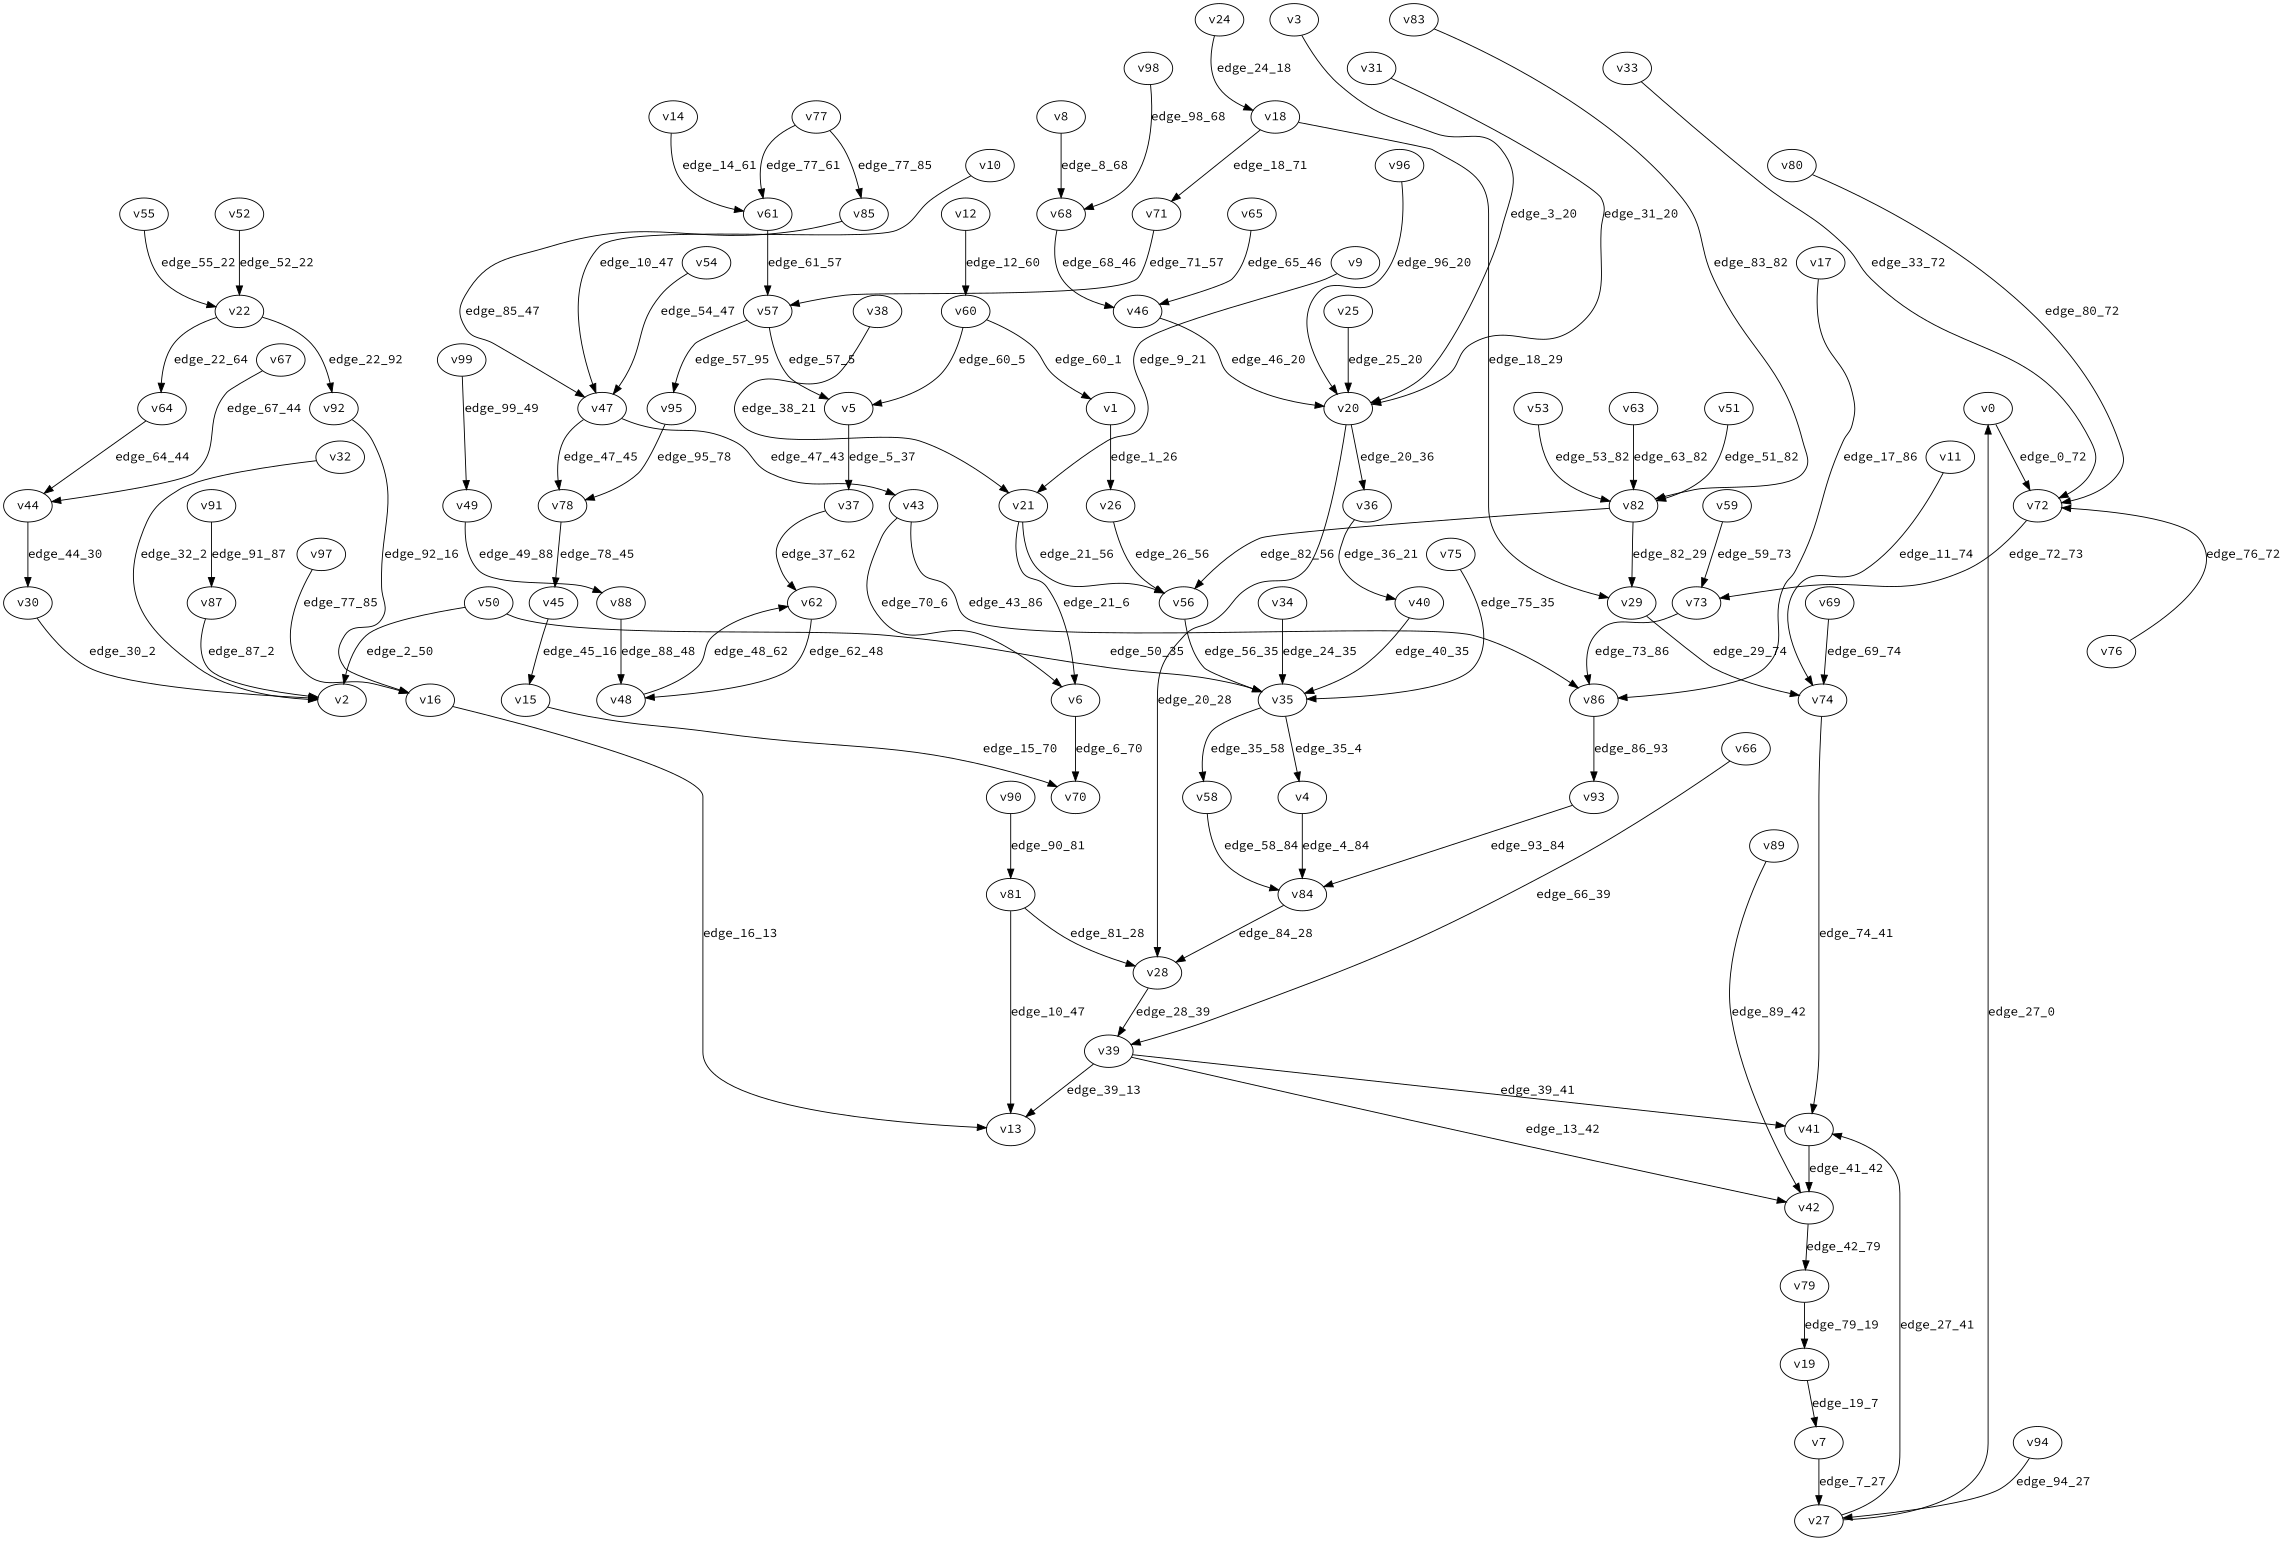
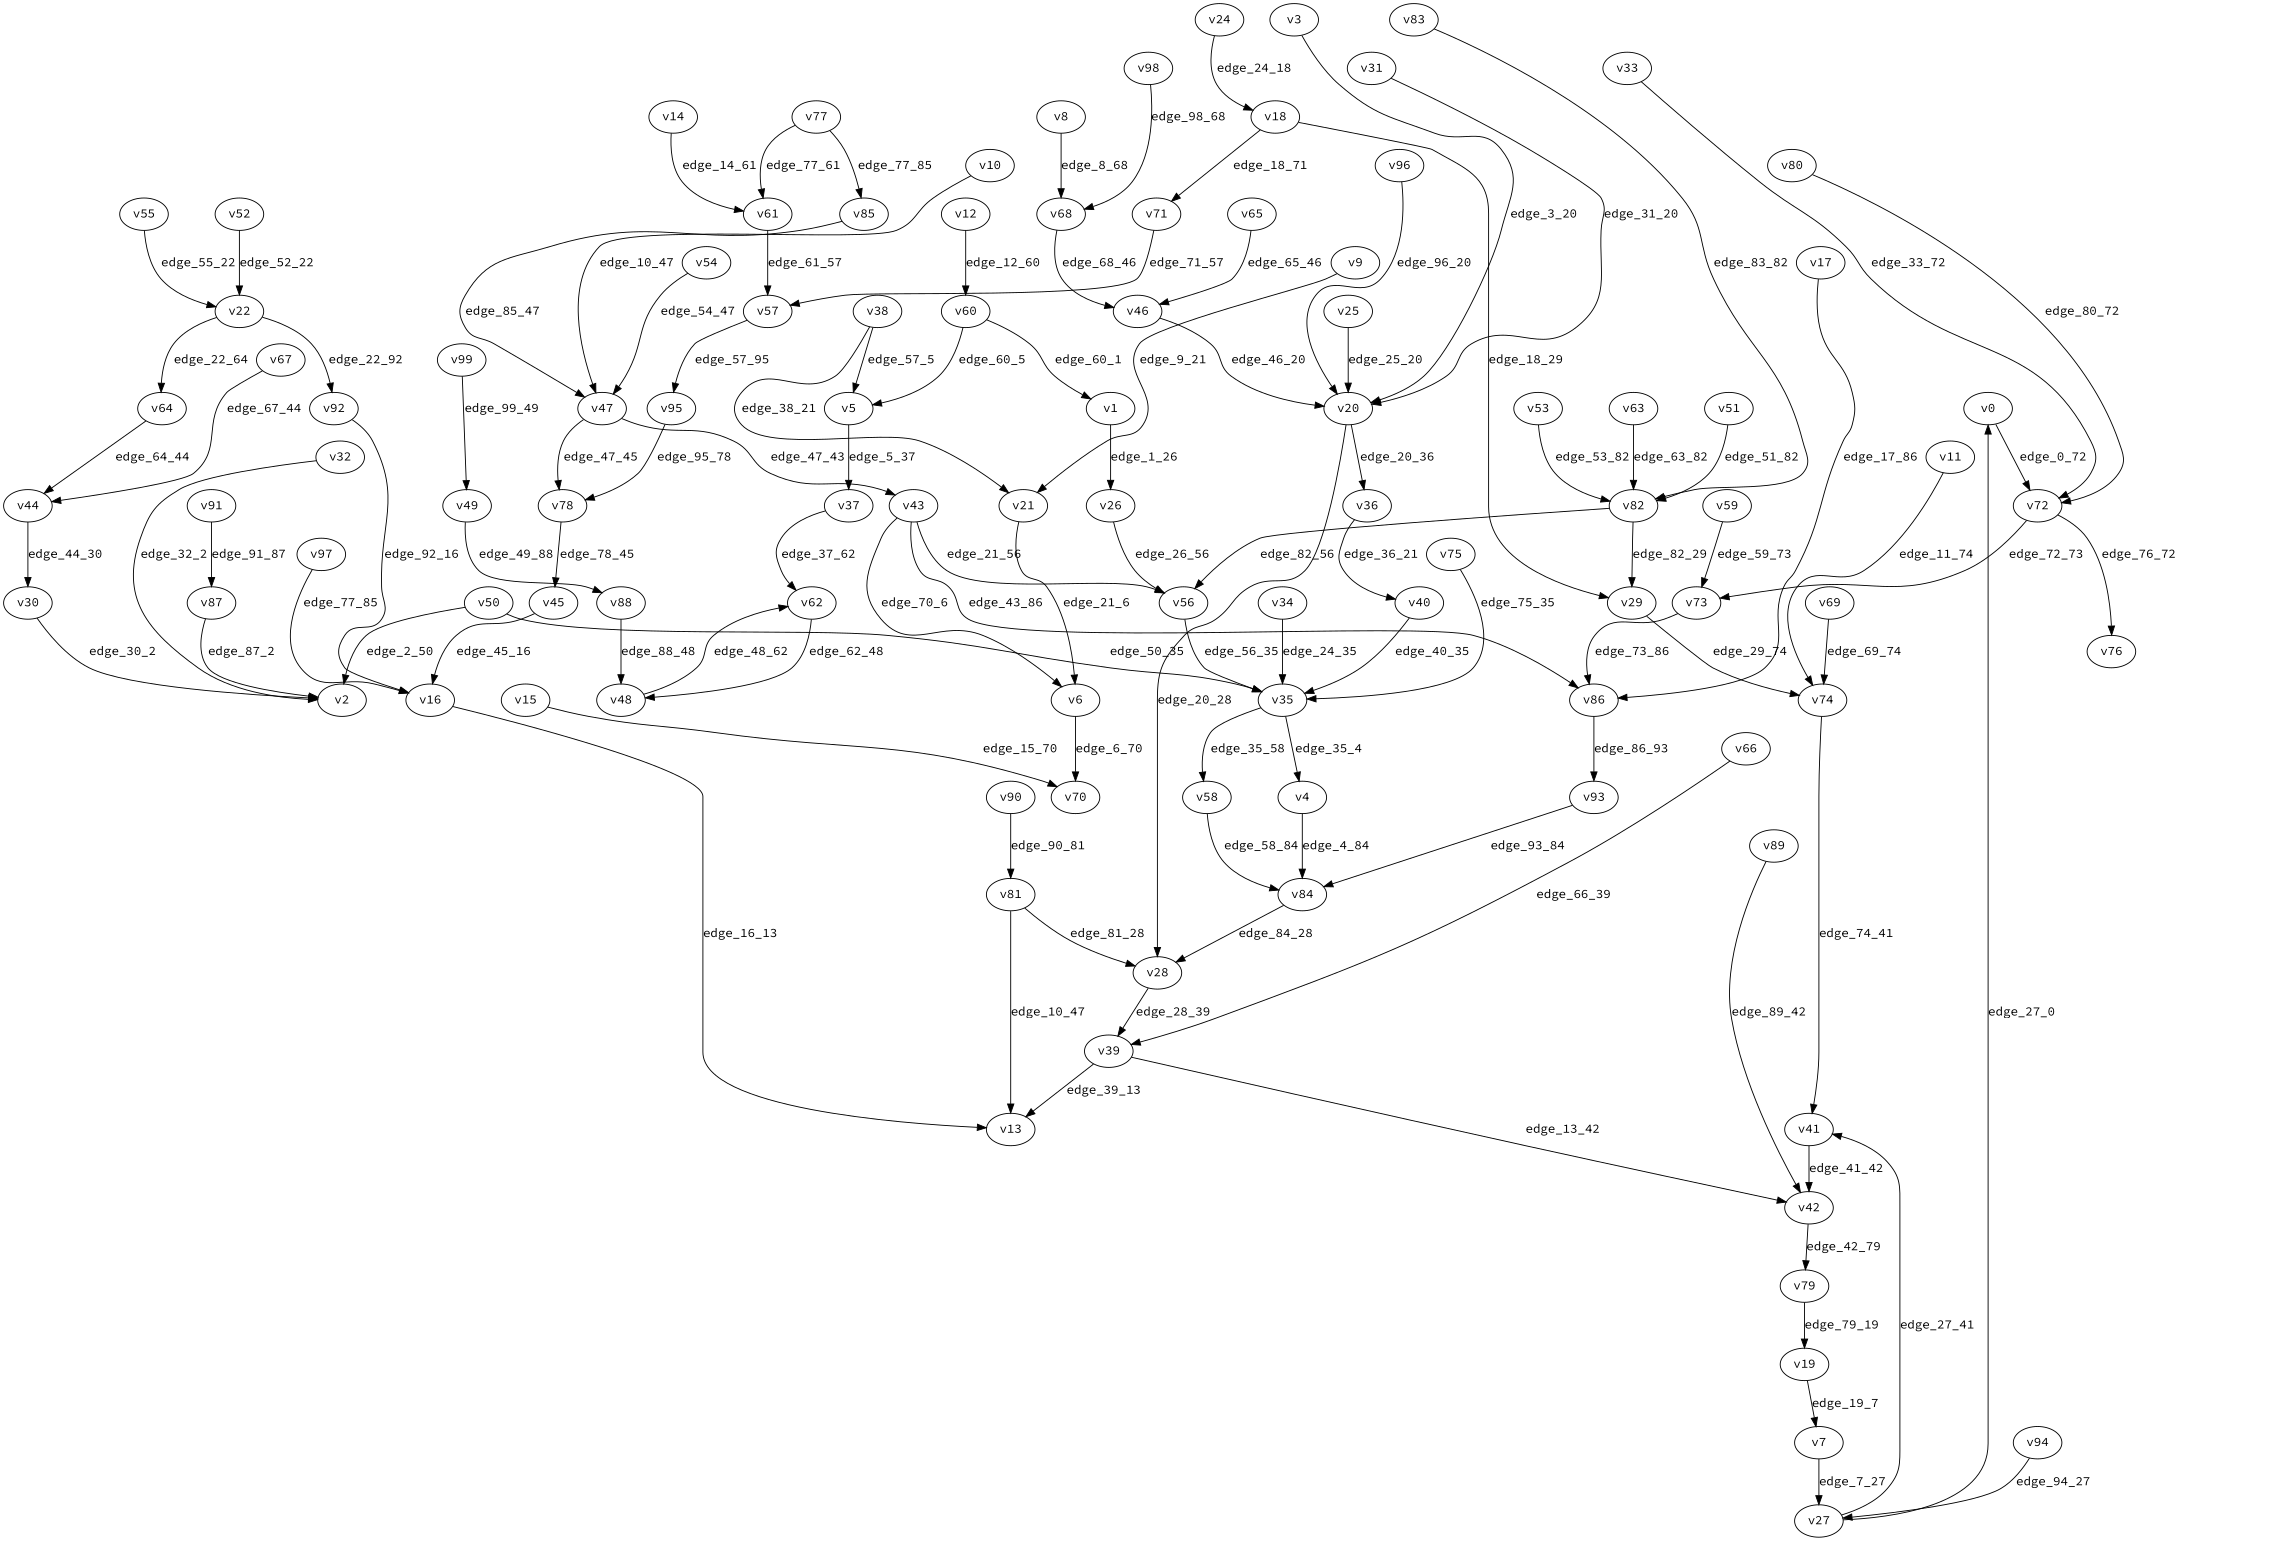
(784, 370) -> (864, 356)
(2200, 540) -> (2099, 562)
(1069, 586) -> (1022, 584)
(539, 647) -> (472, 626)
(1454, 1090) -> none
